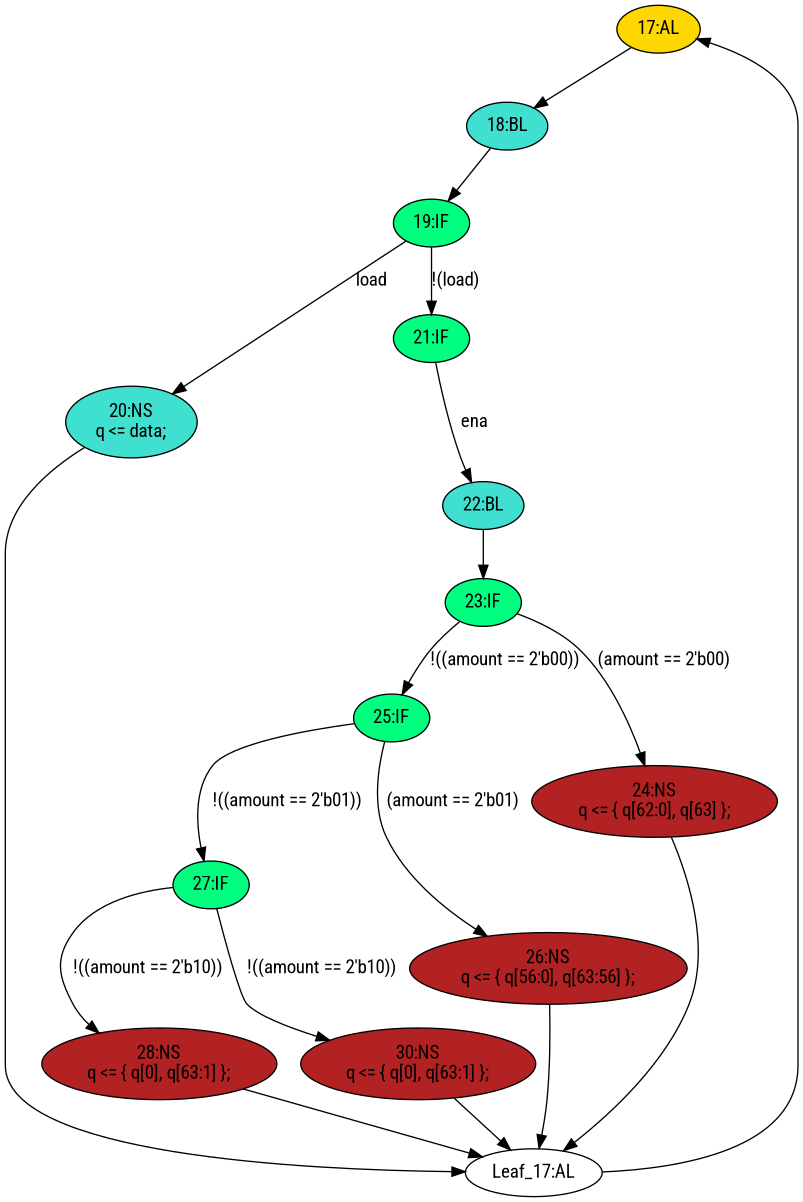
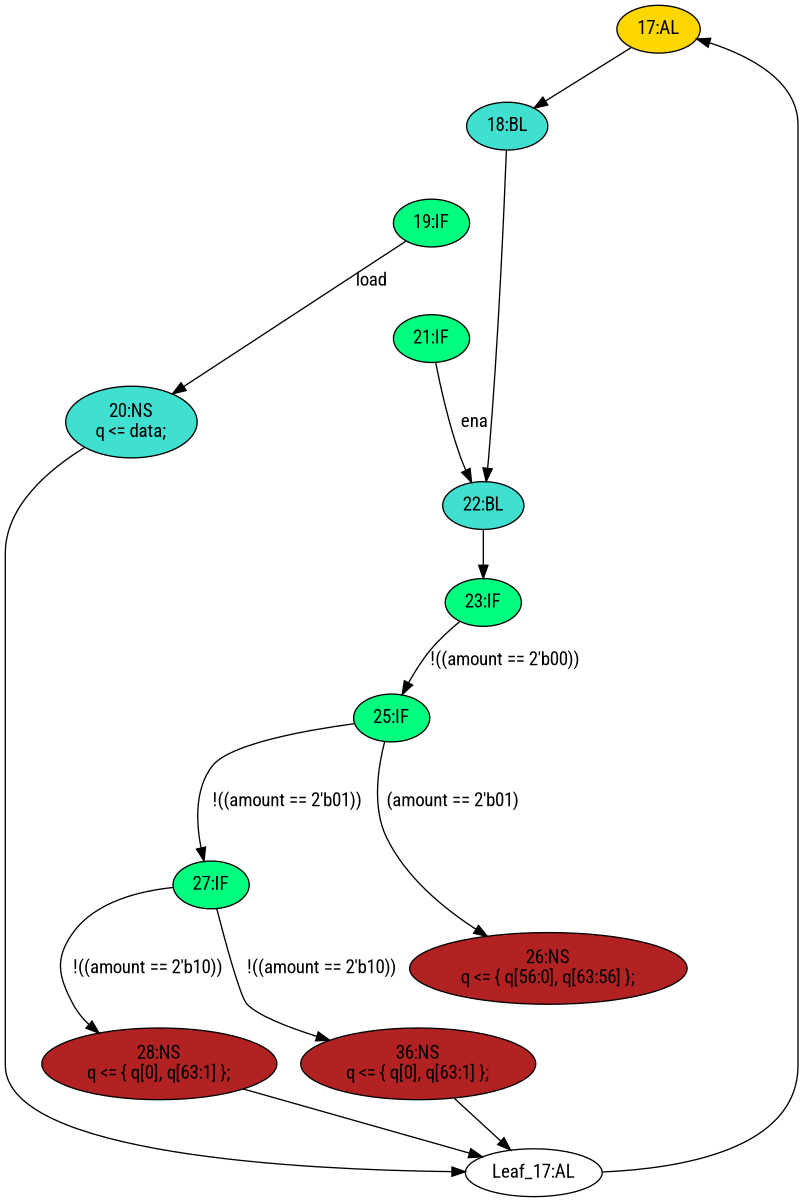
(474, 169) -> (499, 309)
(432, 274) -> none
(655, 801) -> none
(418, 1064) -> (418, 1064)
(549, 1070) -> none
